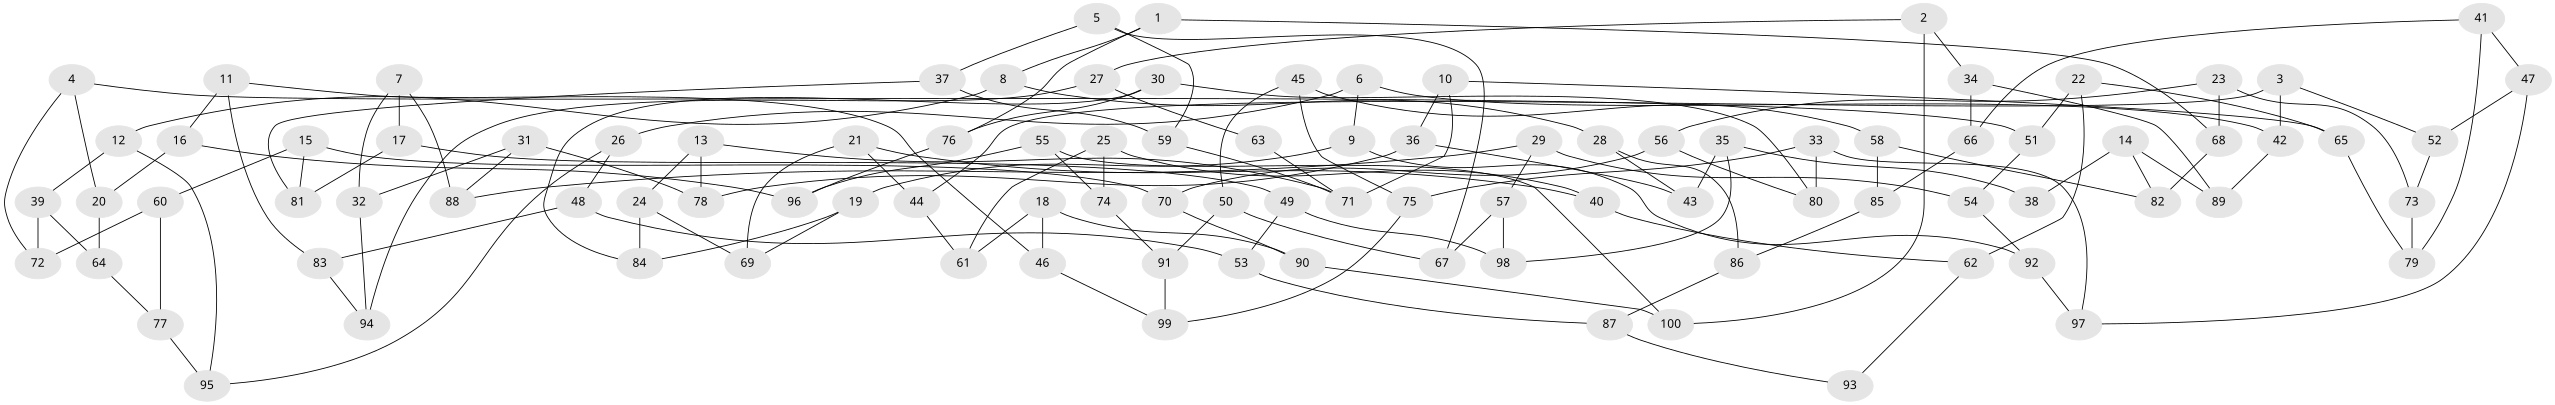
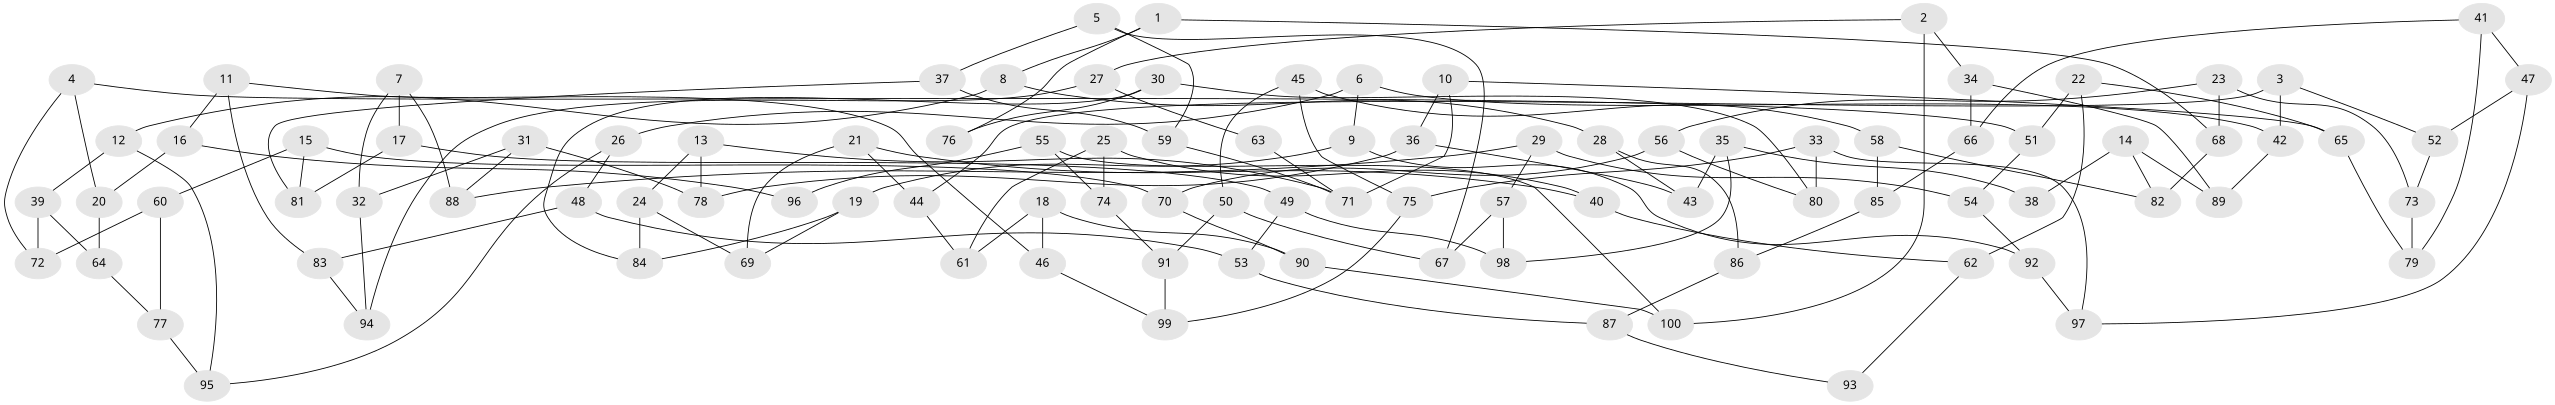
(870, 169) -> none
